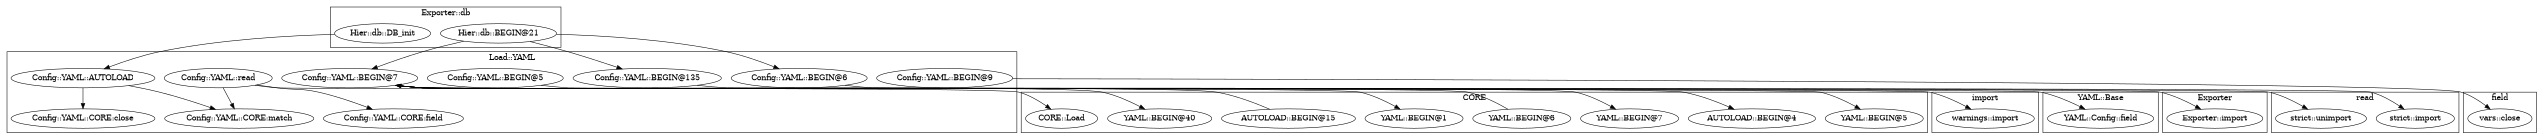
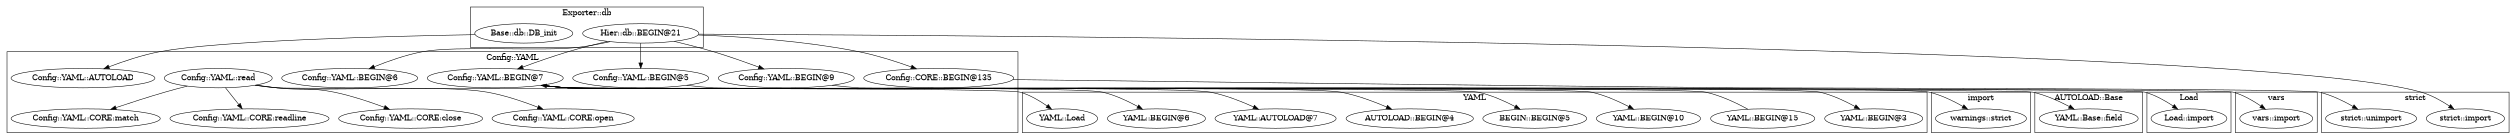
(383, 33) -> (524, 33)
none -> (641, 55)
none -> (725, 55)
(512, 58) -> (512, 58)
(647, 78) -> (939, 78)
(956, 88) -> (841, 88)
(1624, 88) -> (1577, 45)
(170, 95) -> none
(83, 96) -> (337, 93)
(1474, 98) -> (1475, 98)
(2101, 98) -> (2089, 98)
(2215, 98) -> (2189, 98)
(2365, 98) -> (2415, 98)
(2500, 98) -> (2276, 98)
none -> (250, 119)
(393, 119) -> (563, 119)
(1062, 119) -> (1062, 119)
(1160, 119) -> (1648, 119)
(1288, 119) -> (1763, 119)
(1414, 119) -> (1874, 119)
(1630, 119) -> (1276, 119)
(1874, 119) -> (1535, 119)
(1985, 119) -> (1981, 119)
(2101, 119) -> (2089, 119)
(2215, 119) -> (2189, 119)
(2500, 119) -> (2276, 119)
